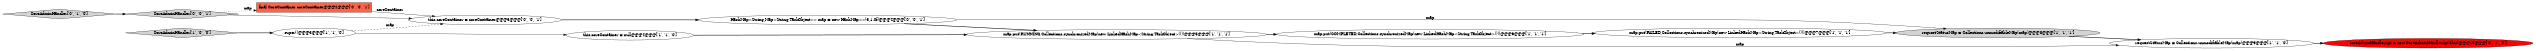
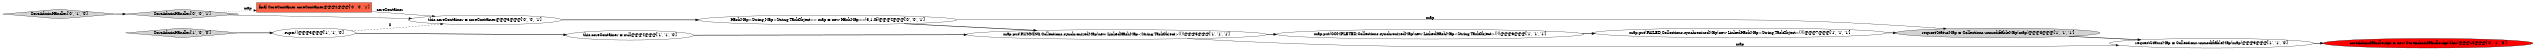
(390, 25) -> (390, 25)
(460, 34) -> (460, 34)
